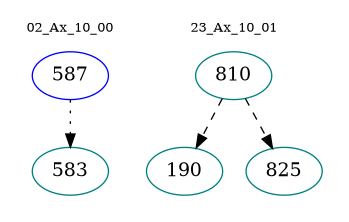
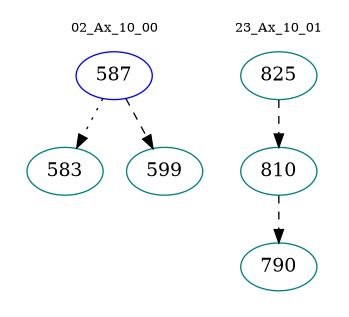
(256, 118) -> (279, 117)
none -> (165, 171)
(185, 171) -> (279, 267)
